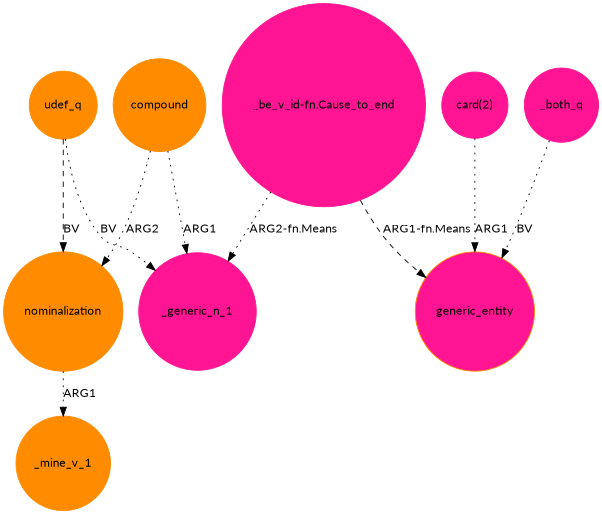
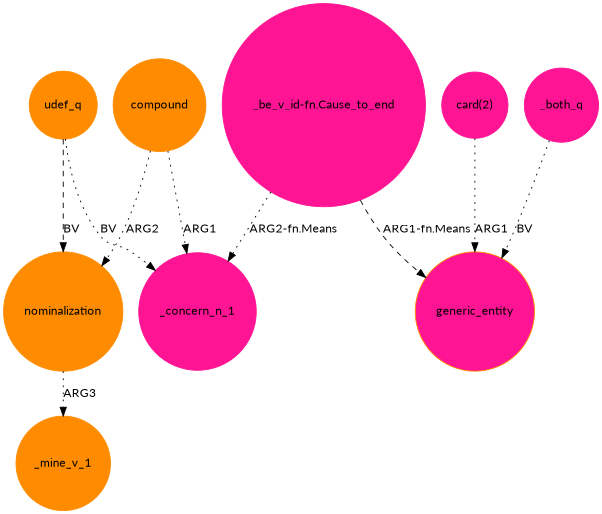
(198, 312) -> (198, 312)
(80, 394) -> (80, 394)
